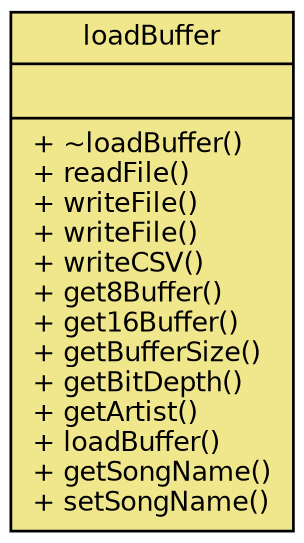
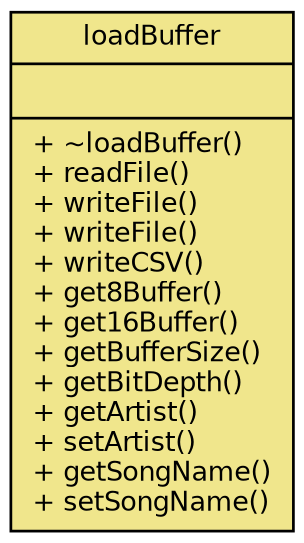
(128, 443) -> (115, 443)
